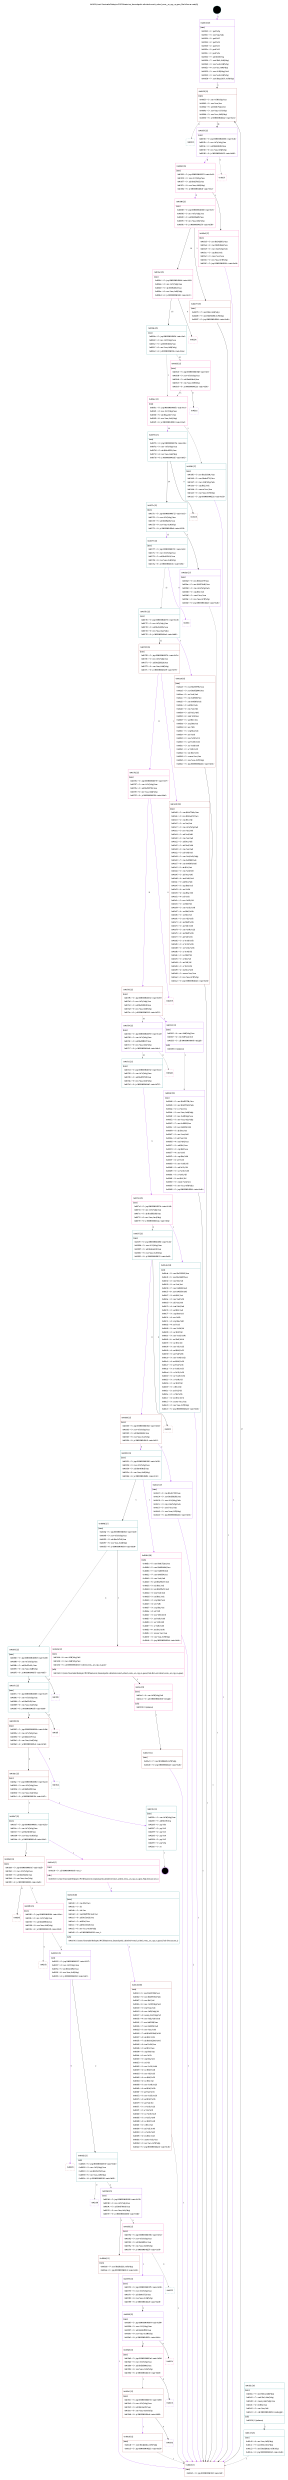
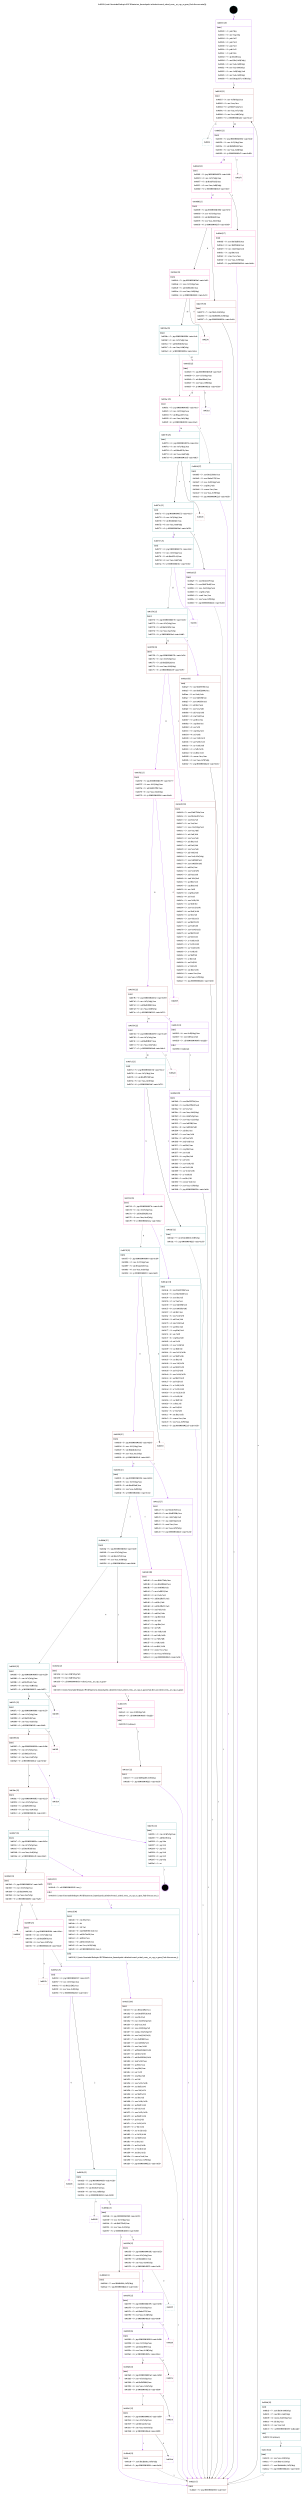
none -> (185, 1236)
none -> (170, 2343)
